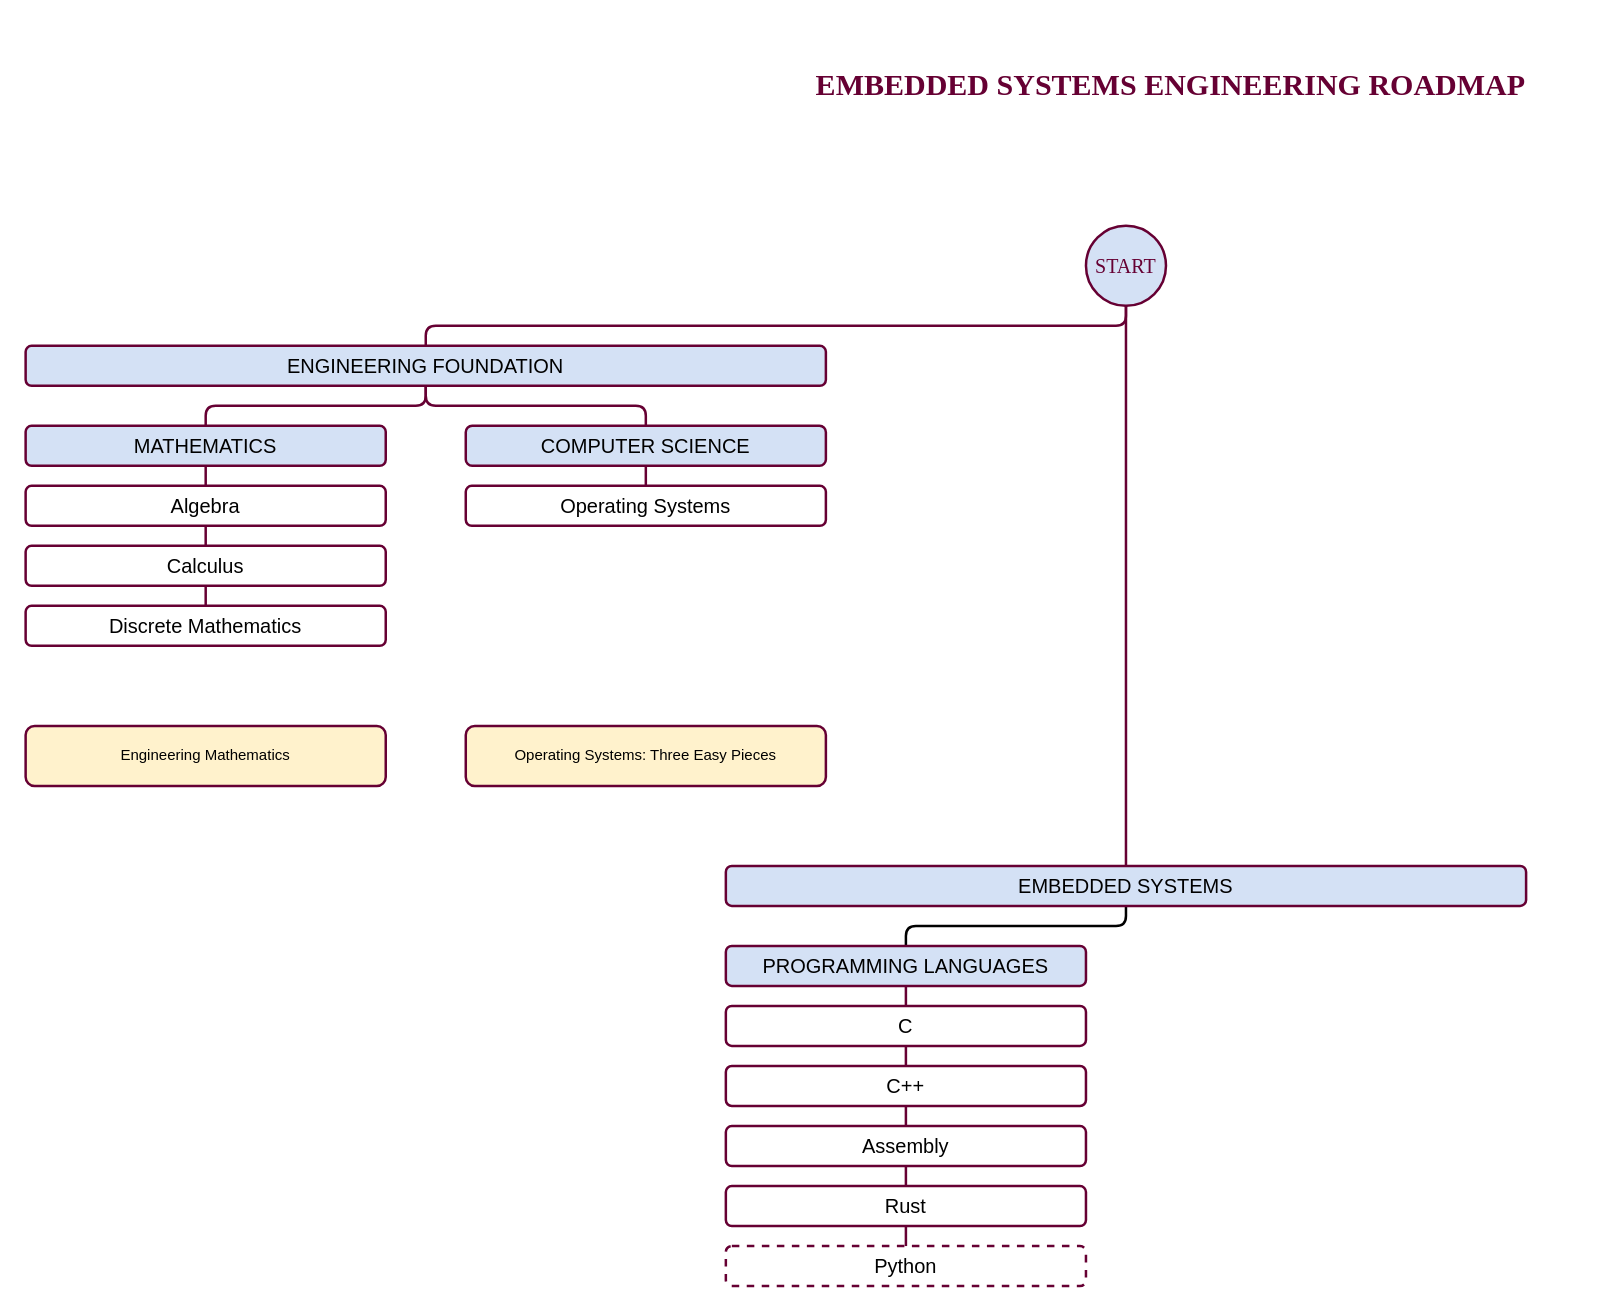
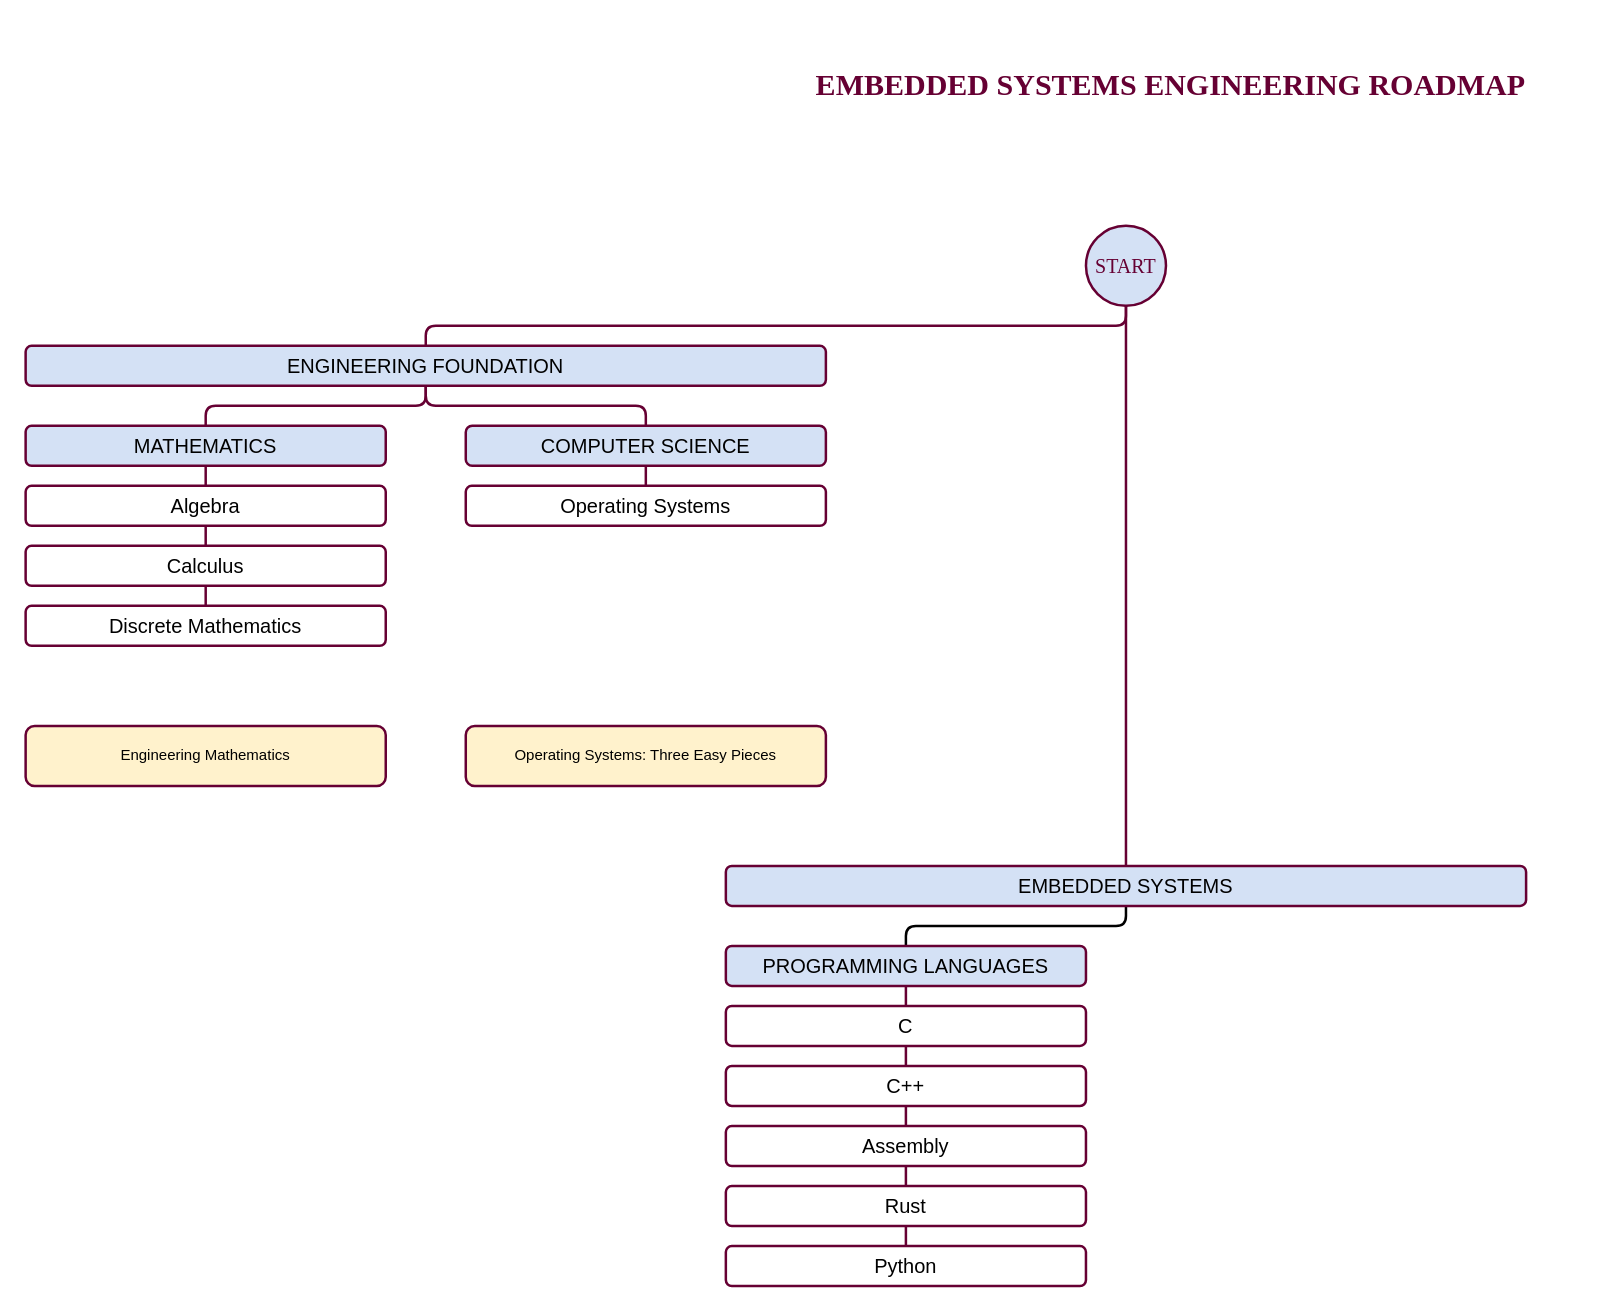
(906, 1266) -> (906, 1266)
